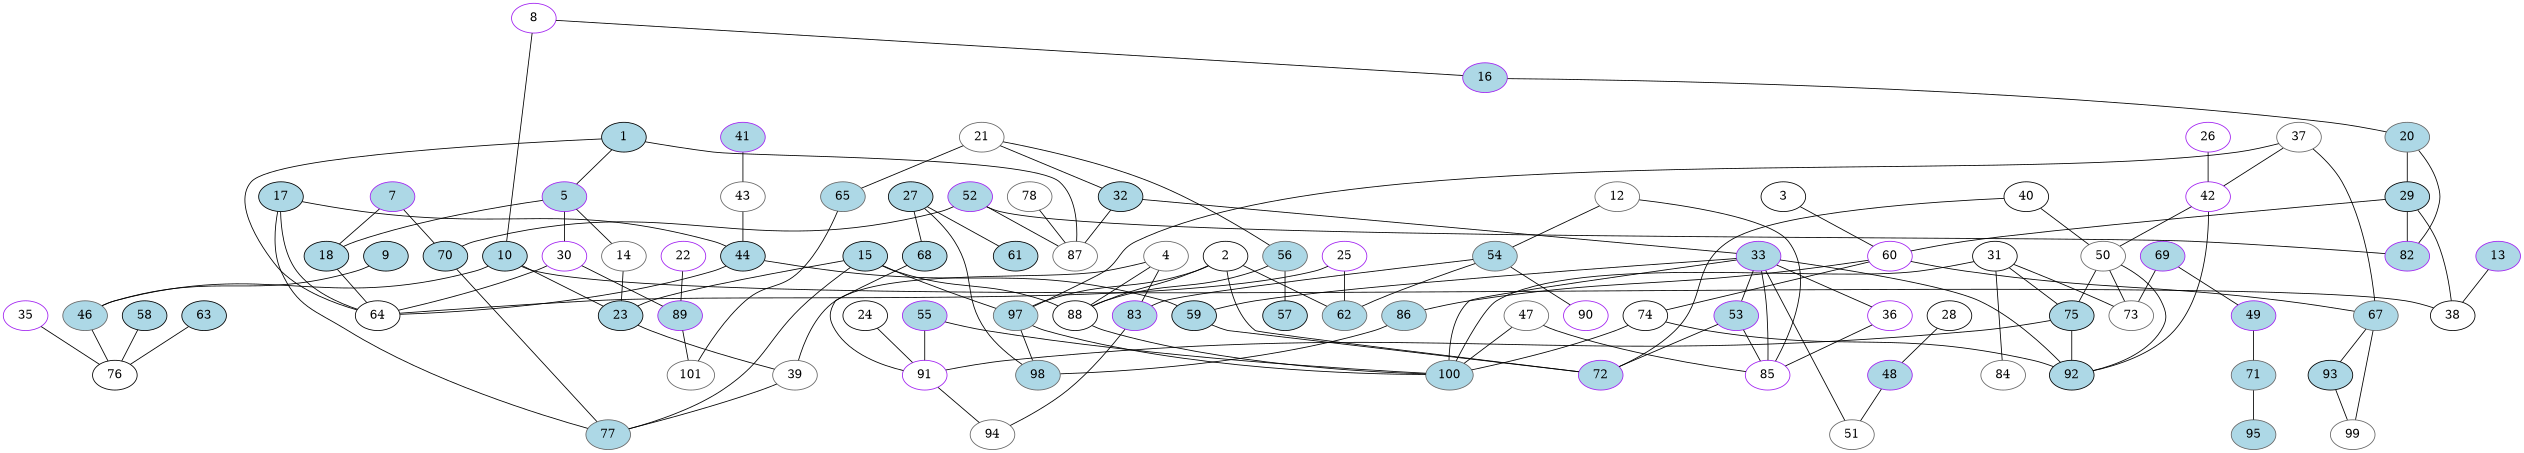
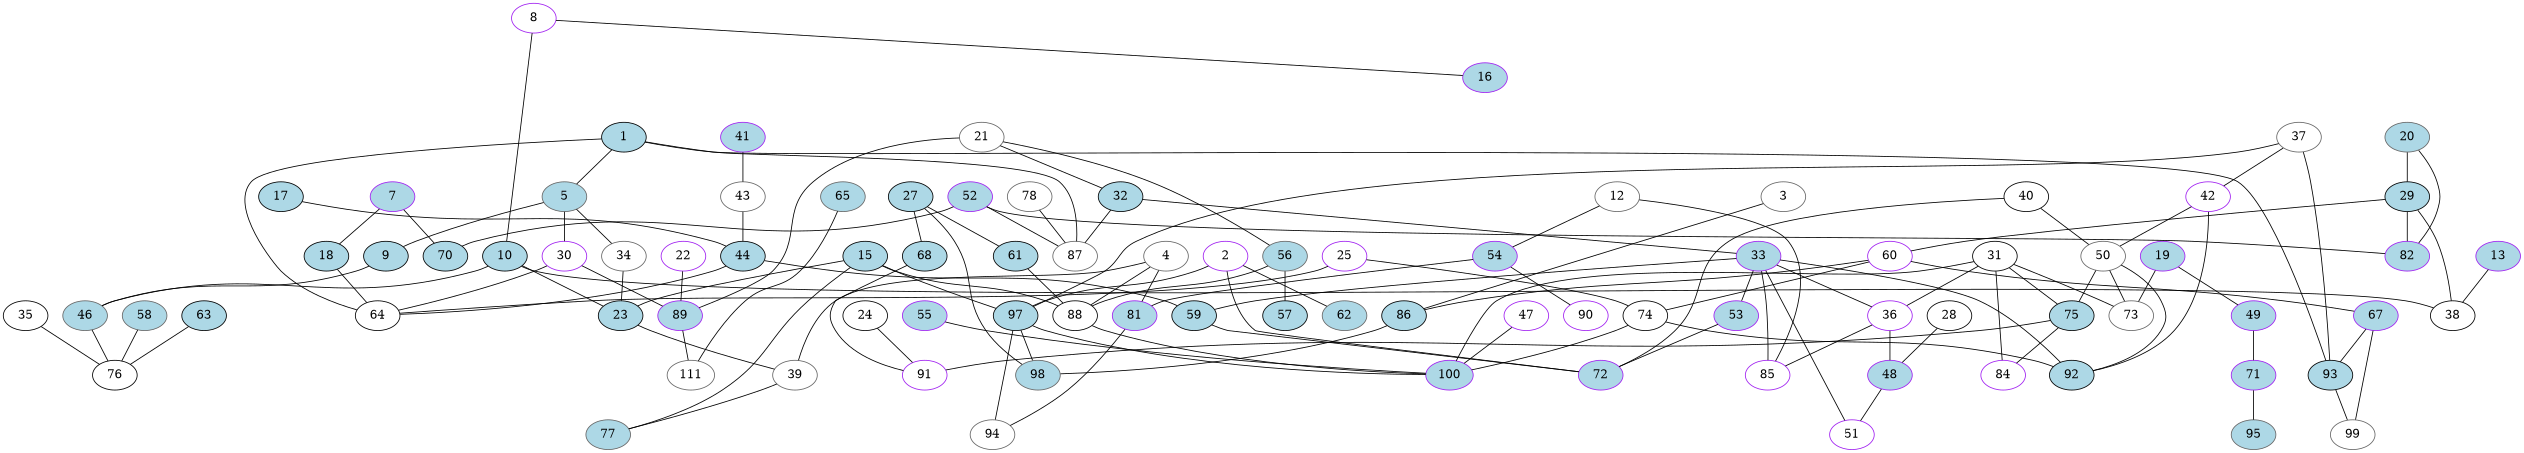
(1948, 92) -> none
(2208, 137) -> none
none -> (1542, 153)
(912, 167) -> (804, 192)
(564, 197) -> (564, 197)
(1783, 197) -> (1783, 197)
(467, 213) -> (466, 224)
(2358, 219) -> (2321, 256)
(1837, 226) -> (1593, 256)
(624, 256) -> (624, 256)
(1226, 256) -> (1226, 256)
(1495, 256) -> (1495, 256)
(2163, 256) -> (2163, 256)
(300, 275) -> none
(1438, 276) -> none
(1571, 283) -> none
none -> (1946, 284)
(1345, 285) -> (1465, 273)
(1150, 286) -> (1045, 286)
(26, 316) -> (26, 316)
(145, 316) -> (145, 316)
(1016, 316) -> (1016, 316)
(1135, 316) -> (1135, 316)
(1404, 316) -> (1404, 316)
(1526, 316) -> (1526, 316)
(2376, 316) -> (2376, 316)
(527, 345) -> none
(925, 346) -> none
(2072, 346) -> (2036, 346)
none -> (1890, 348)
(1754, 349) -> none
(1633, 351) -> none
(395, 356) -> none
(691, 375) -> (691, 375)
(1449, 375) -> (1449, 375)
(2003, 375) -> (2003, 375)
(2254, 375) -> (2254, 375)
(959, 405) -> (1004, 375)
(1852, 435) -> (1852, 435)
